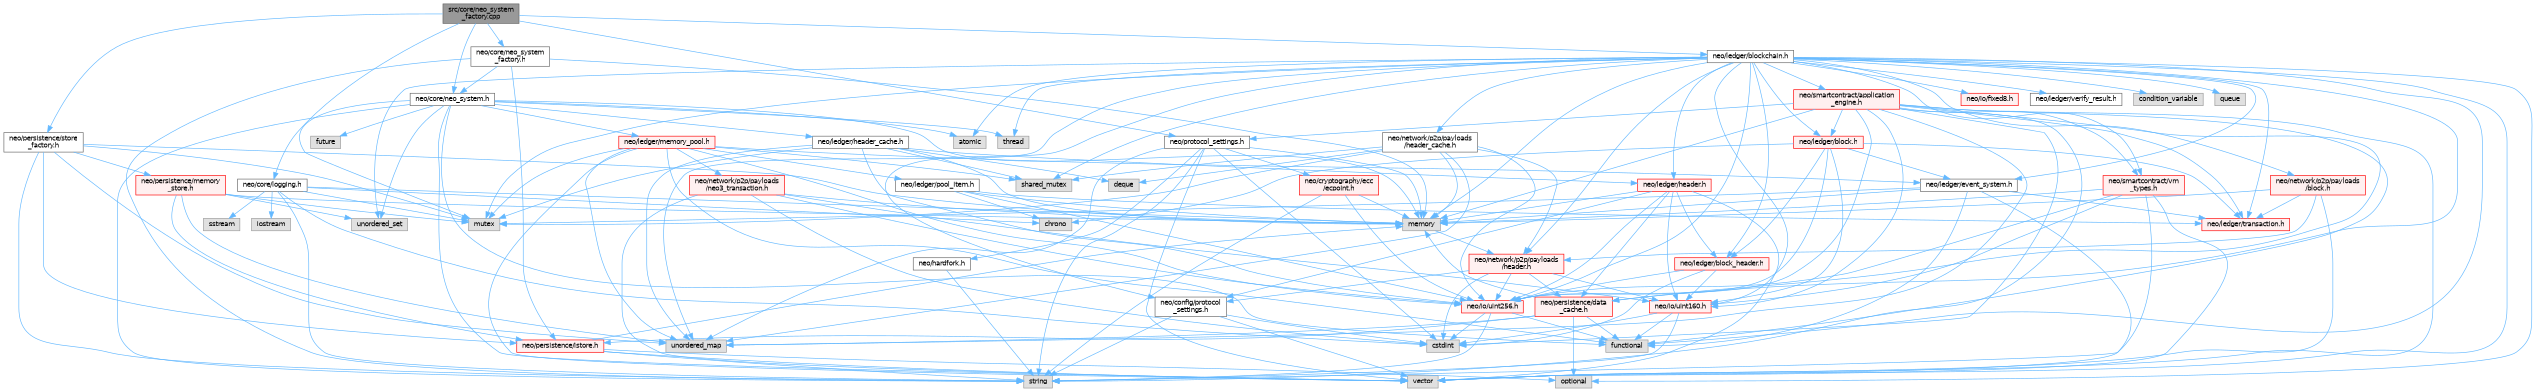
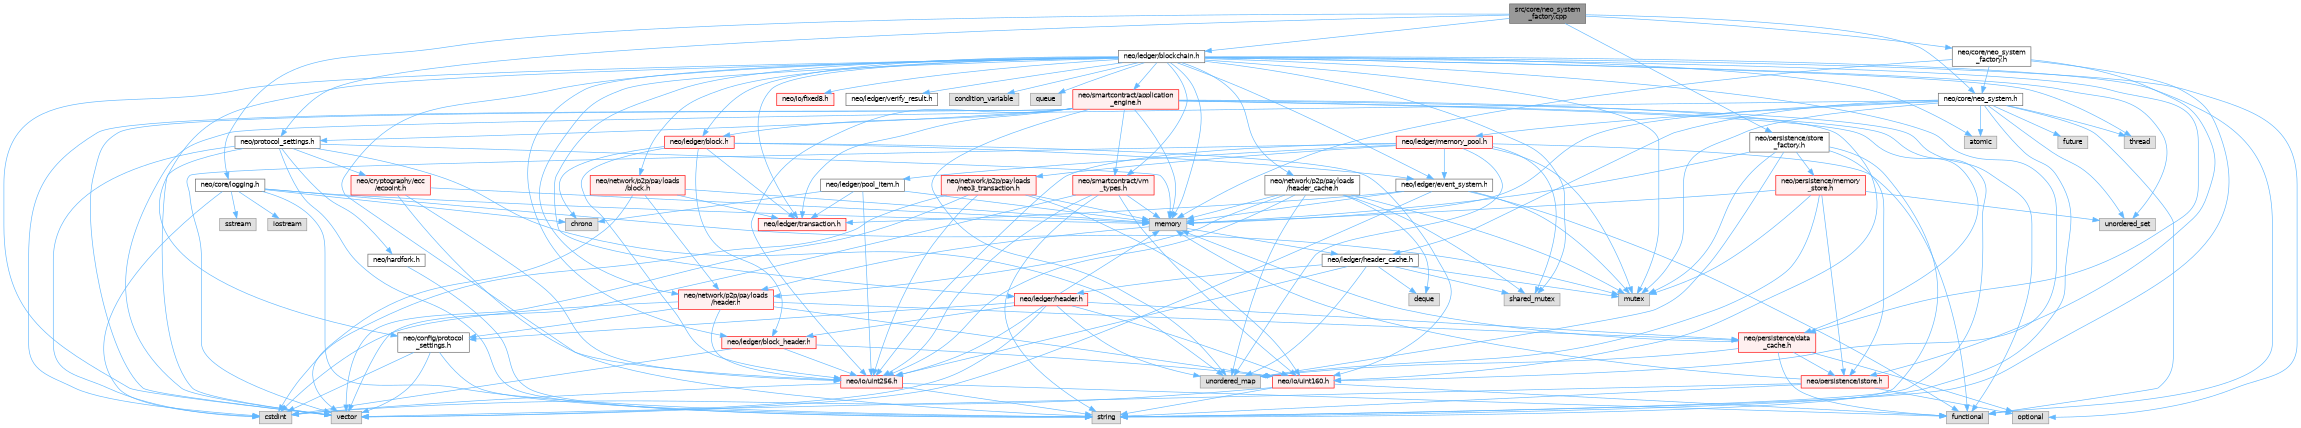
(1134, 98) -> (1116, 349)
(1140, 216) -> (1284, 245)
